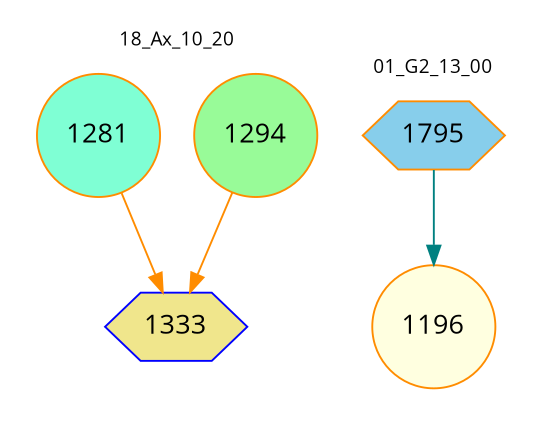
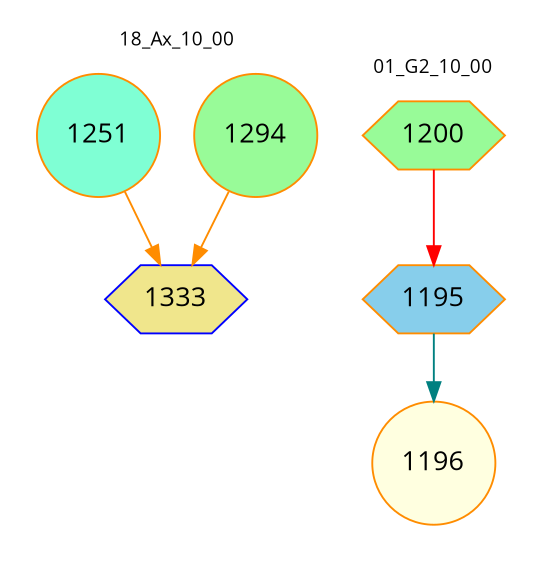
(177, 41) -> (177, 41)
(434, 68) -> (434, 68)
(99, 135) -> (99, 135)
none -> (434, 135)
(434, 135) -> (434, 299)
